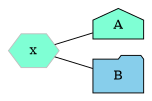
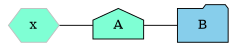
(74, 63) -> (161, 25)
